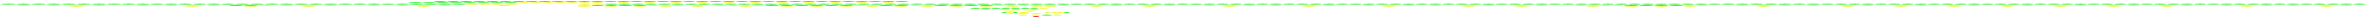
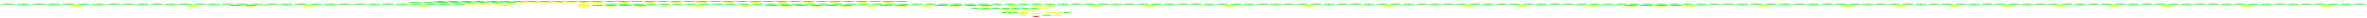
(1010, 12) -> (1010, 12)
